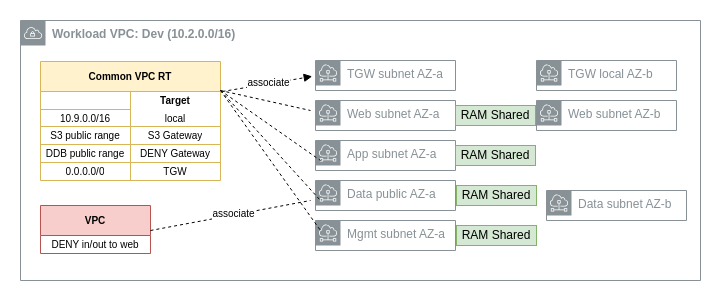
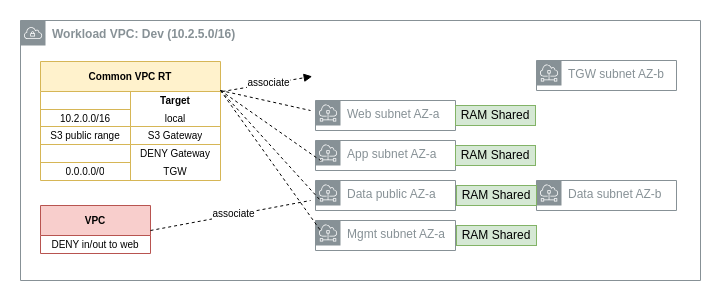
(144, 35) -> (144, 35)
(609, 75) -> (616, 75)
(386, 76) -> none
(607, 116) -> none
(86, 119) -> (86, 119)
(86, 154) -> none
(617, 206) -> (607, 196)
